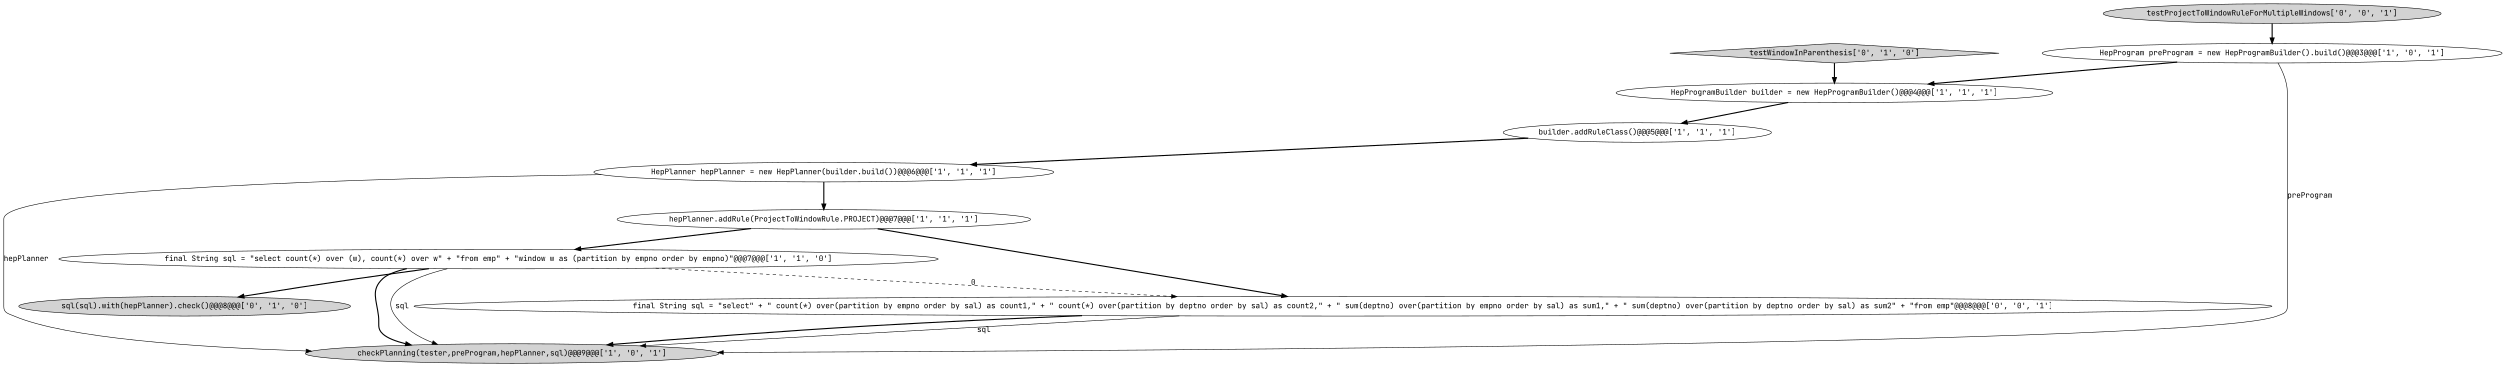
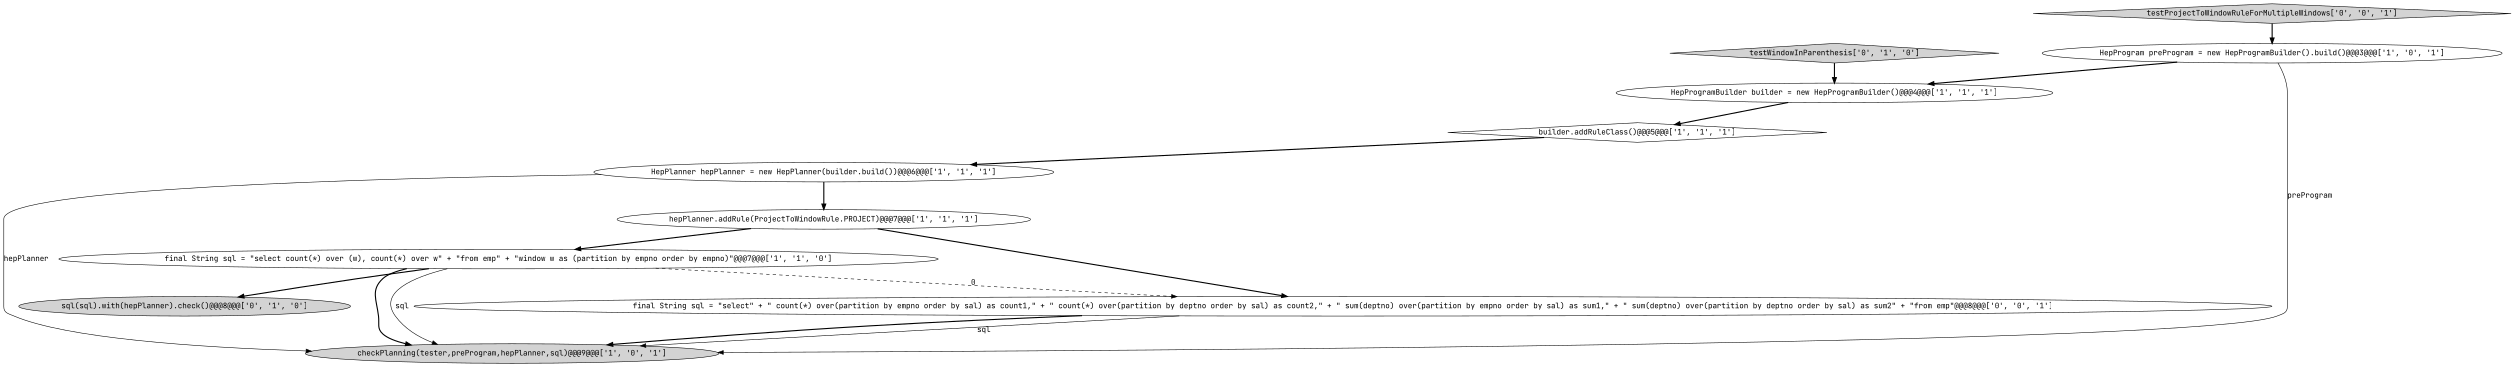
(2272, 14) -> (2272, 14)
(1637, 133) -> (1637, 133)
